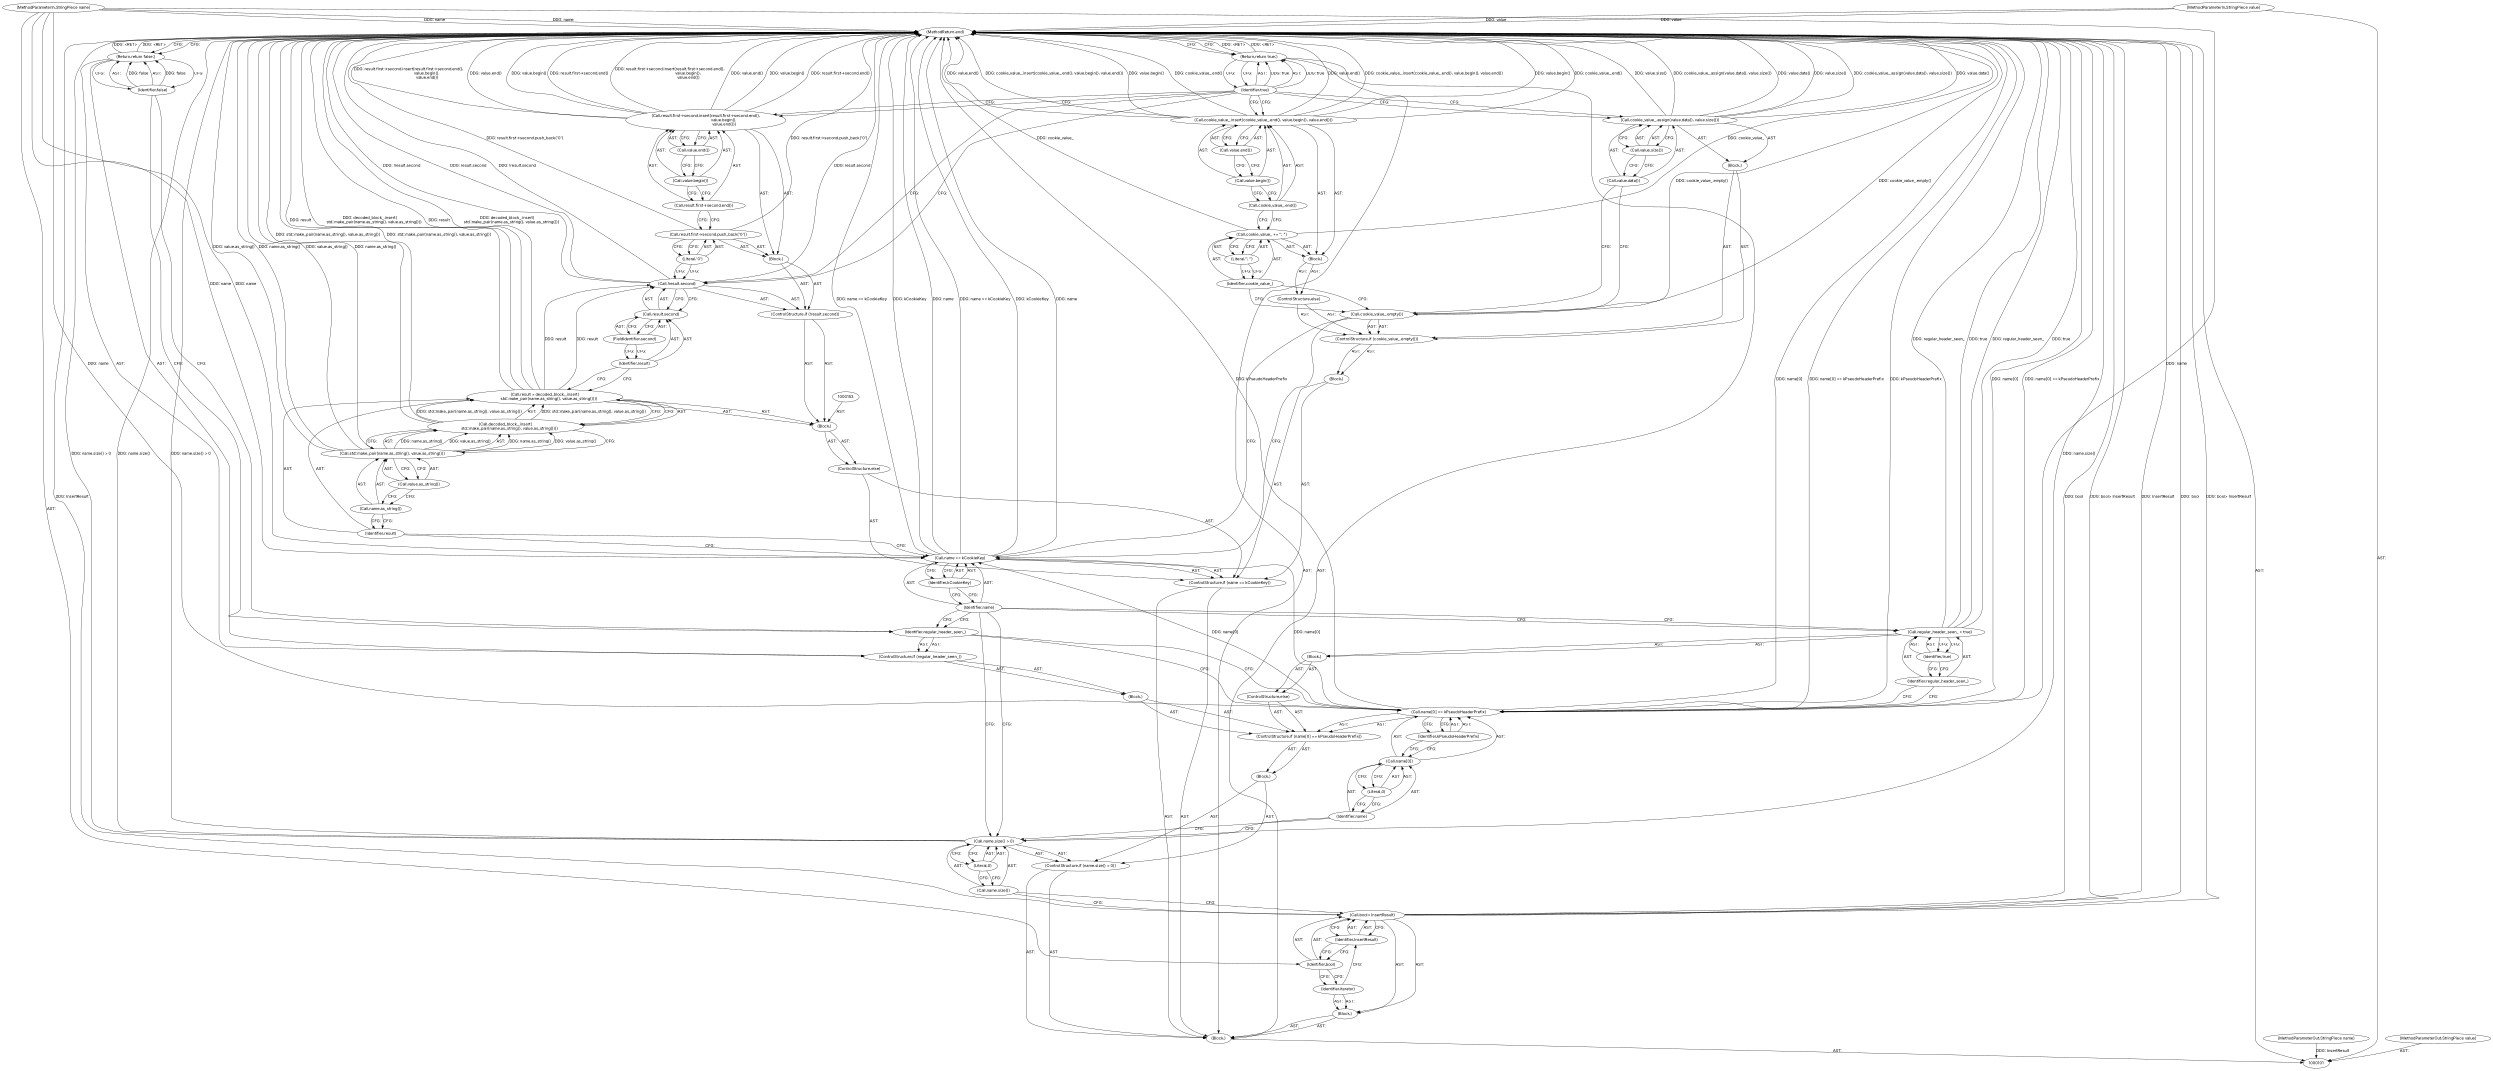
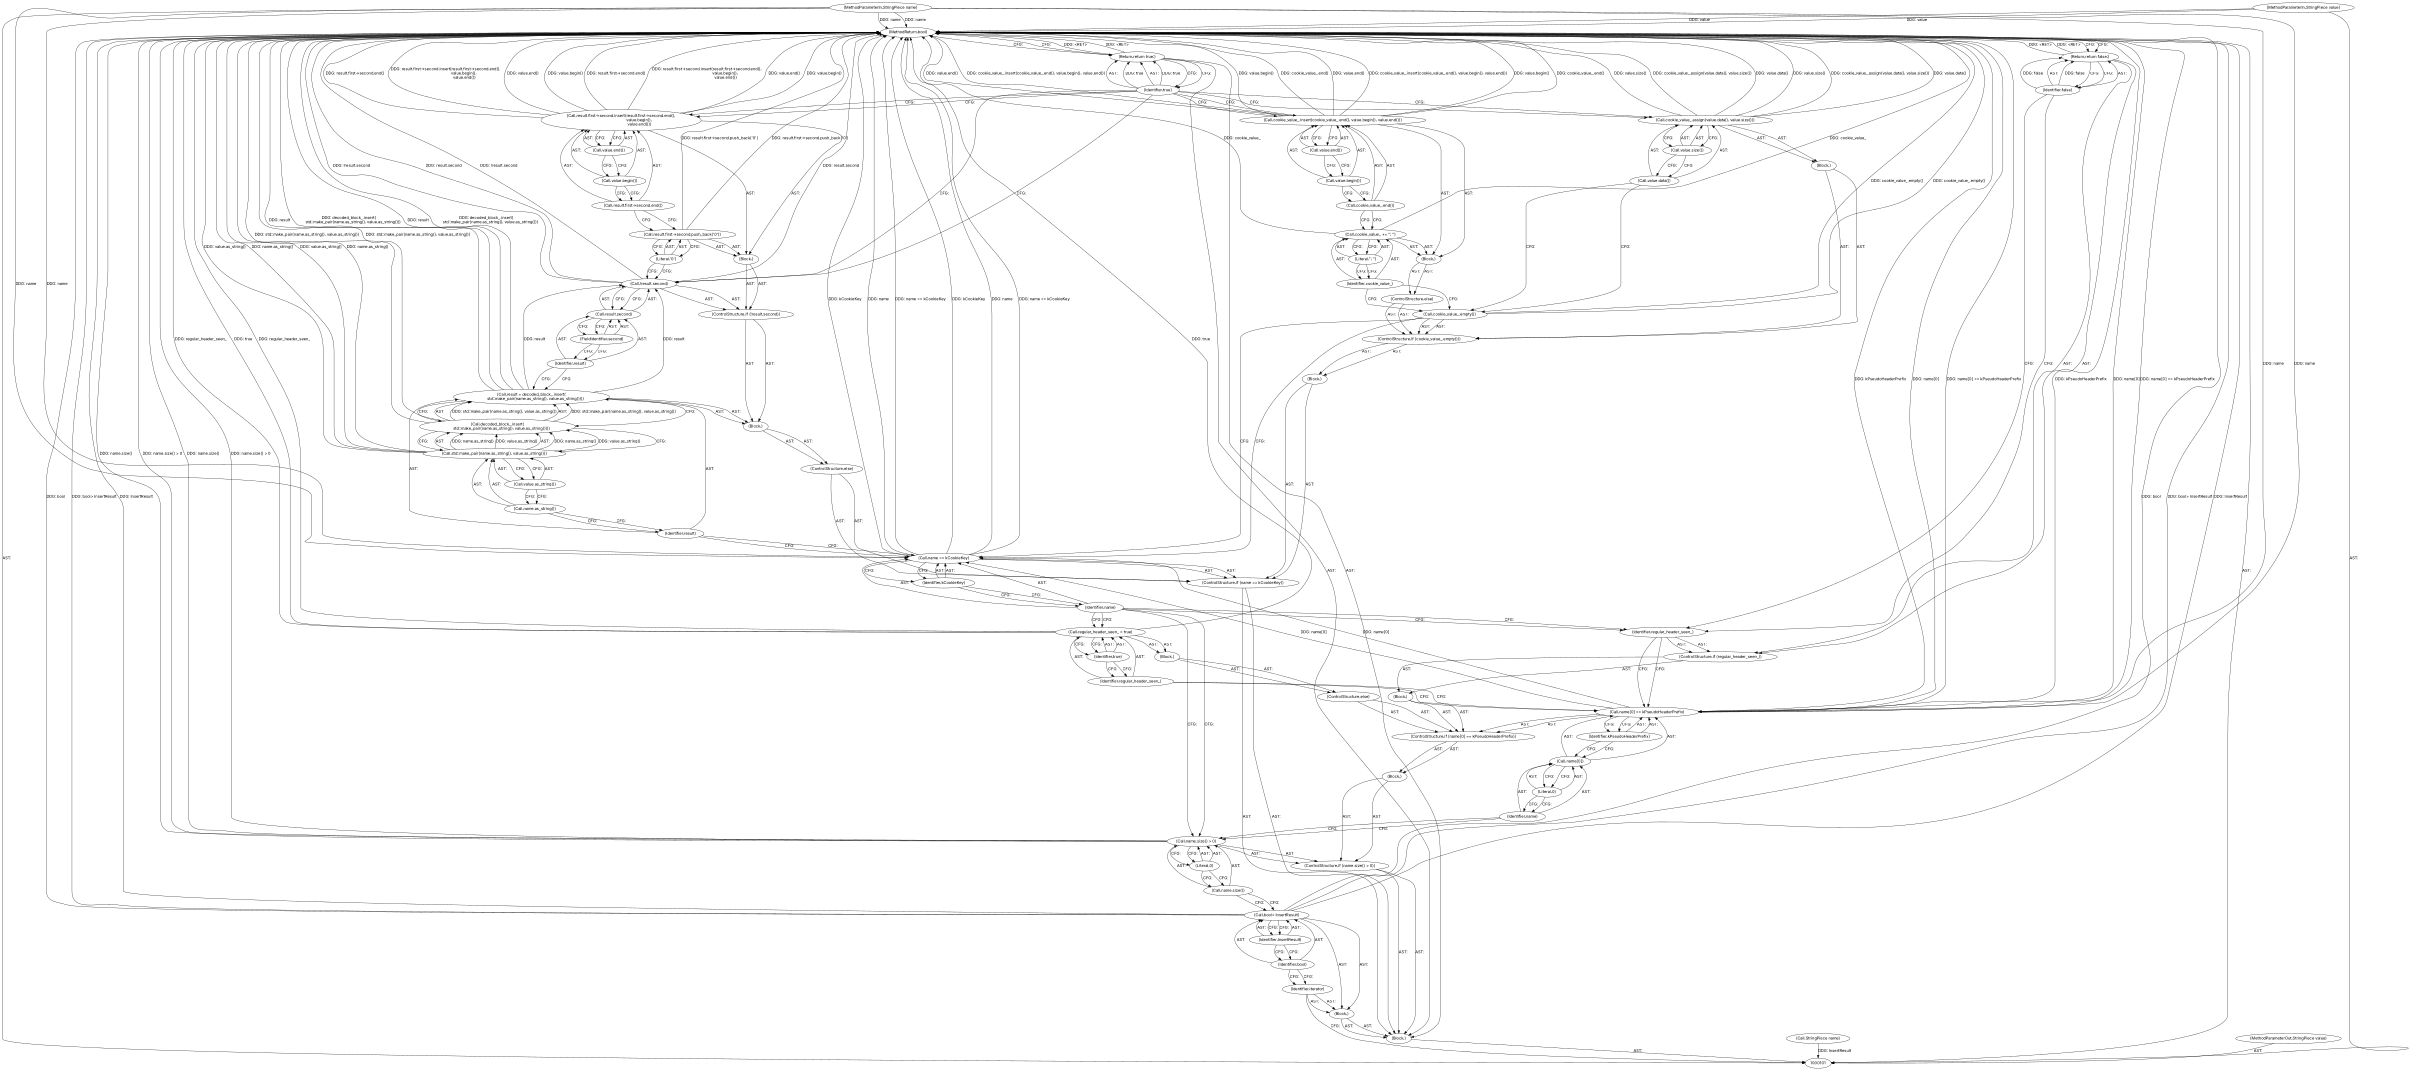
(945, 32) -> (908, 32)
(846, 397) -> none
(282, 857) -> (3, 1018)
(1351, 967) -> (1543, 1056)
(2316, 1039) -> (1818, 1039)
